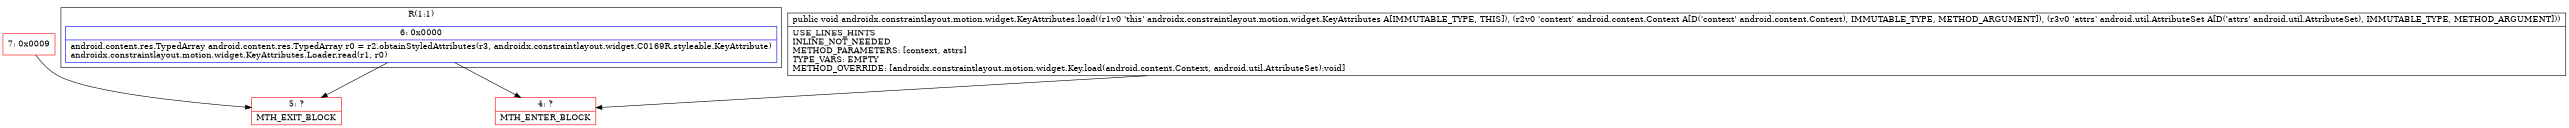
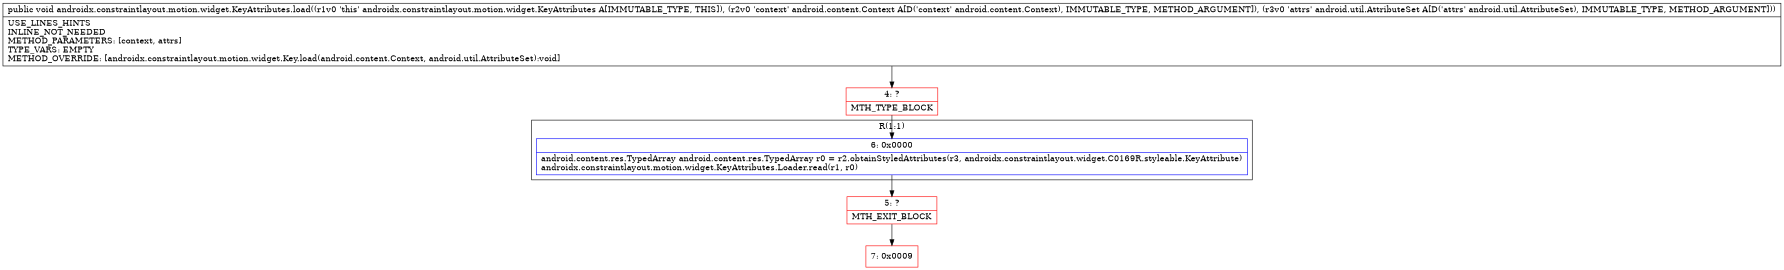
(485, 79) -> (892, 124)
(135, 95) -> (892, 232)
(546, 118) -> (892, 108)
